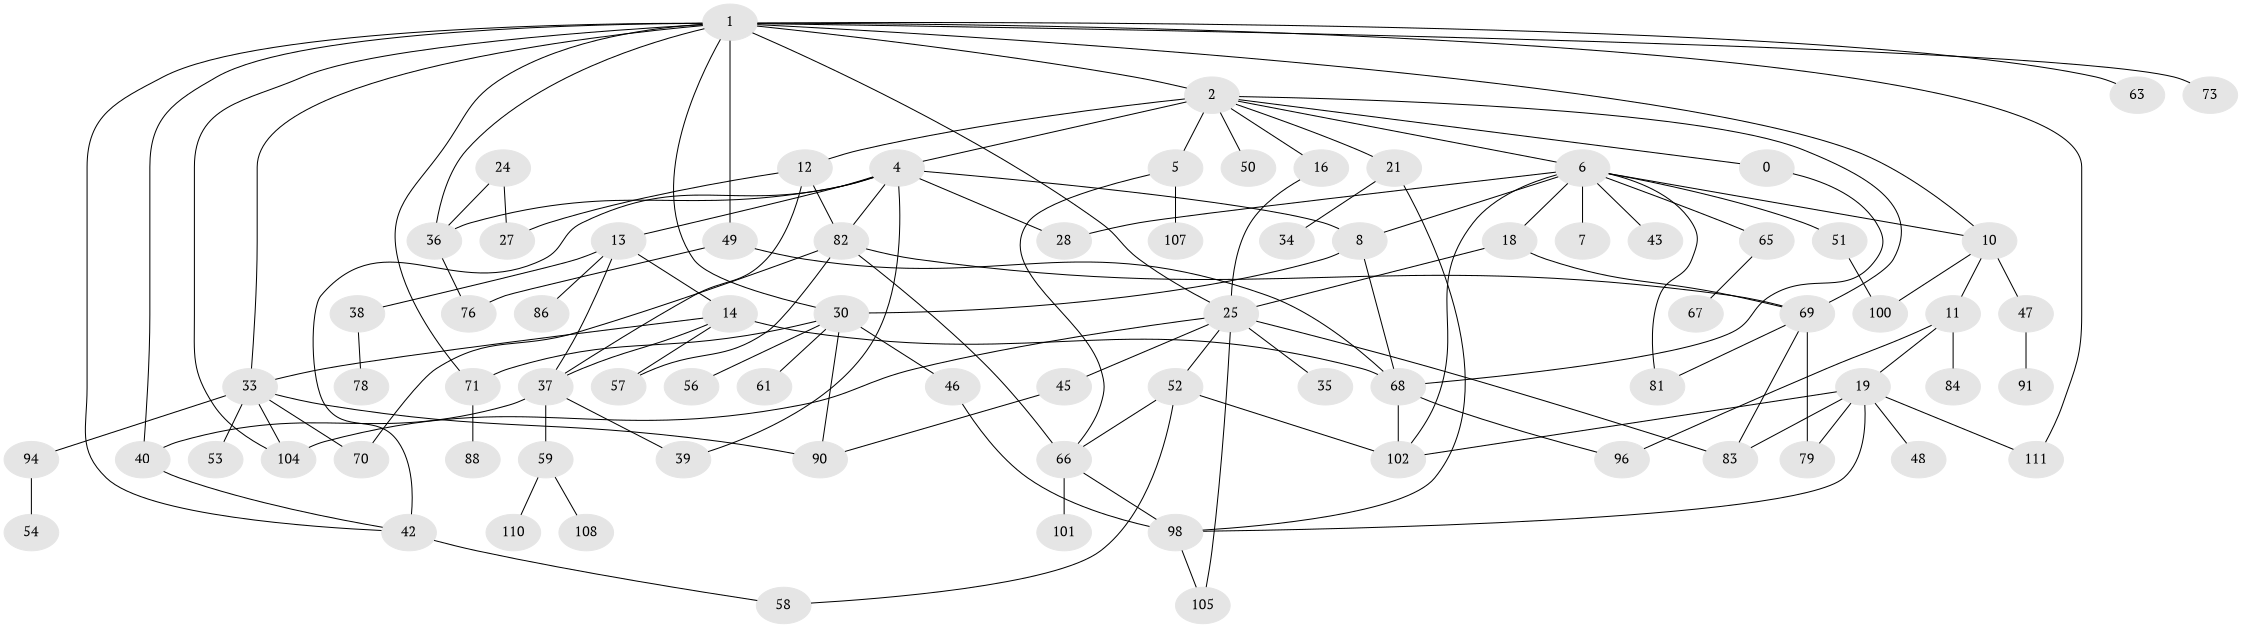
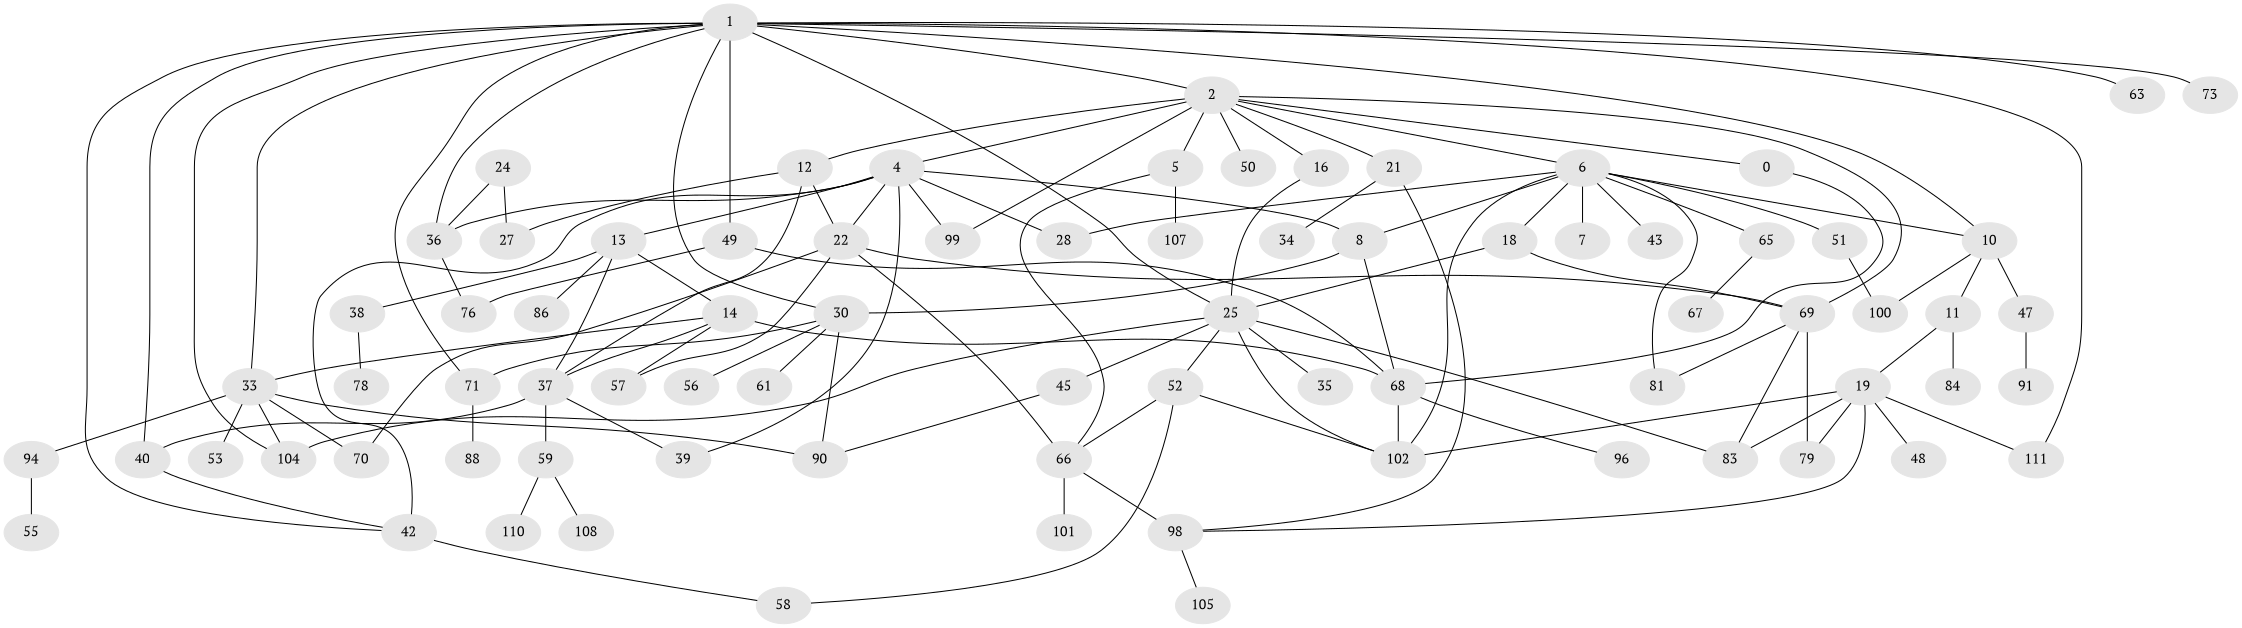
(841, 241) -> (841, 241)
none -> (953, 241)
(1787, 385) -> none
(953, 387) -> none
(1221, 460) -> (1292, 407)
(31, 533) -> (31, 533)
